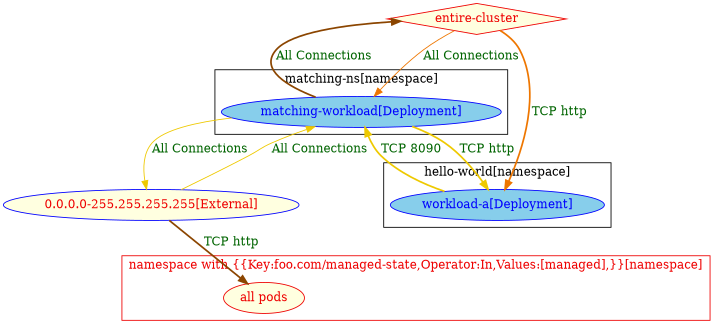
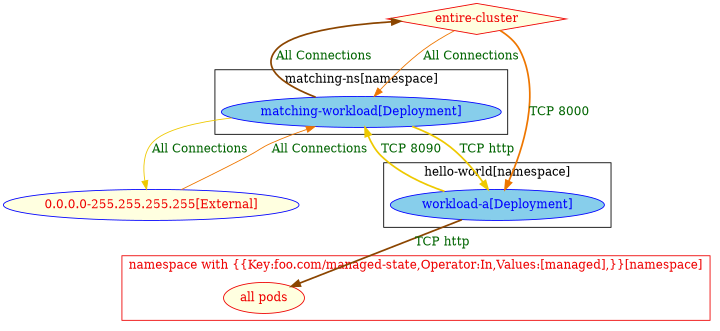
(559, 112) -> (559, 112)
(243, 158) -> (243, 158)
(205, 249) -> (385, 250)
